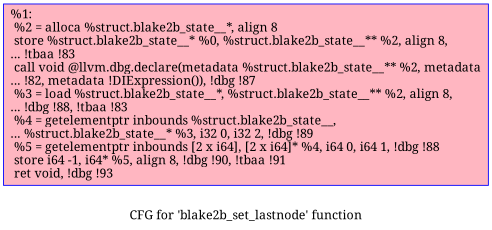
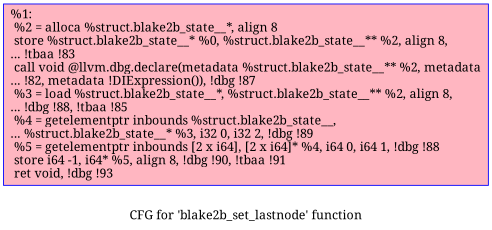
(69, 107) -> (69, 107)
